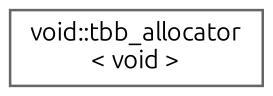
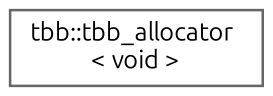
(136, 48) -> (136, 48)
